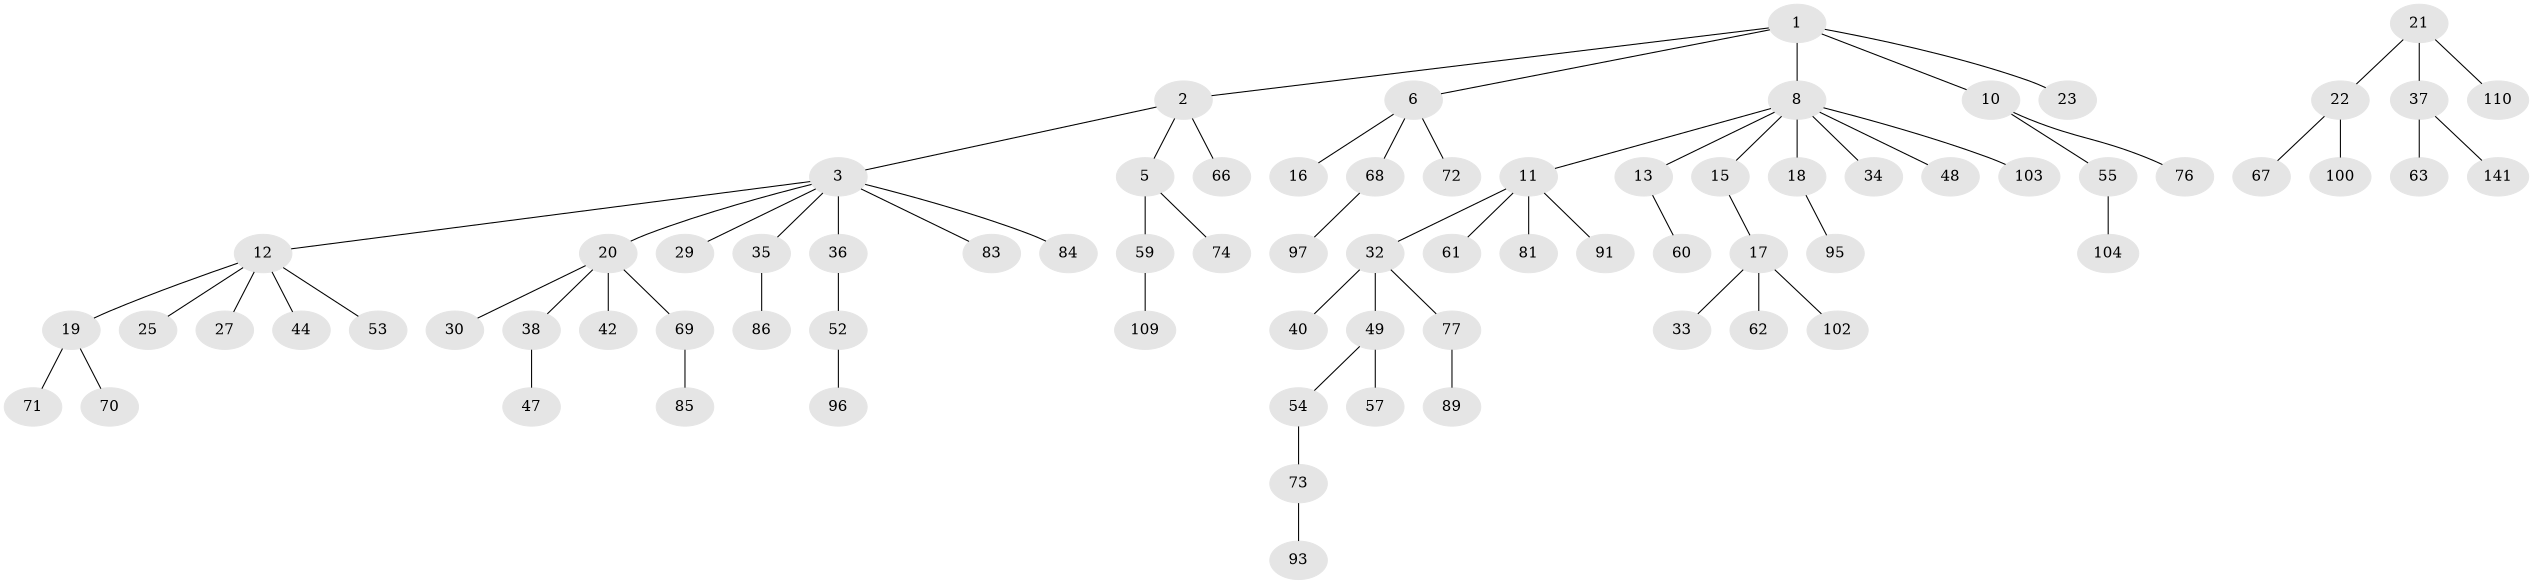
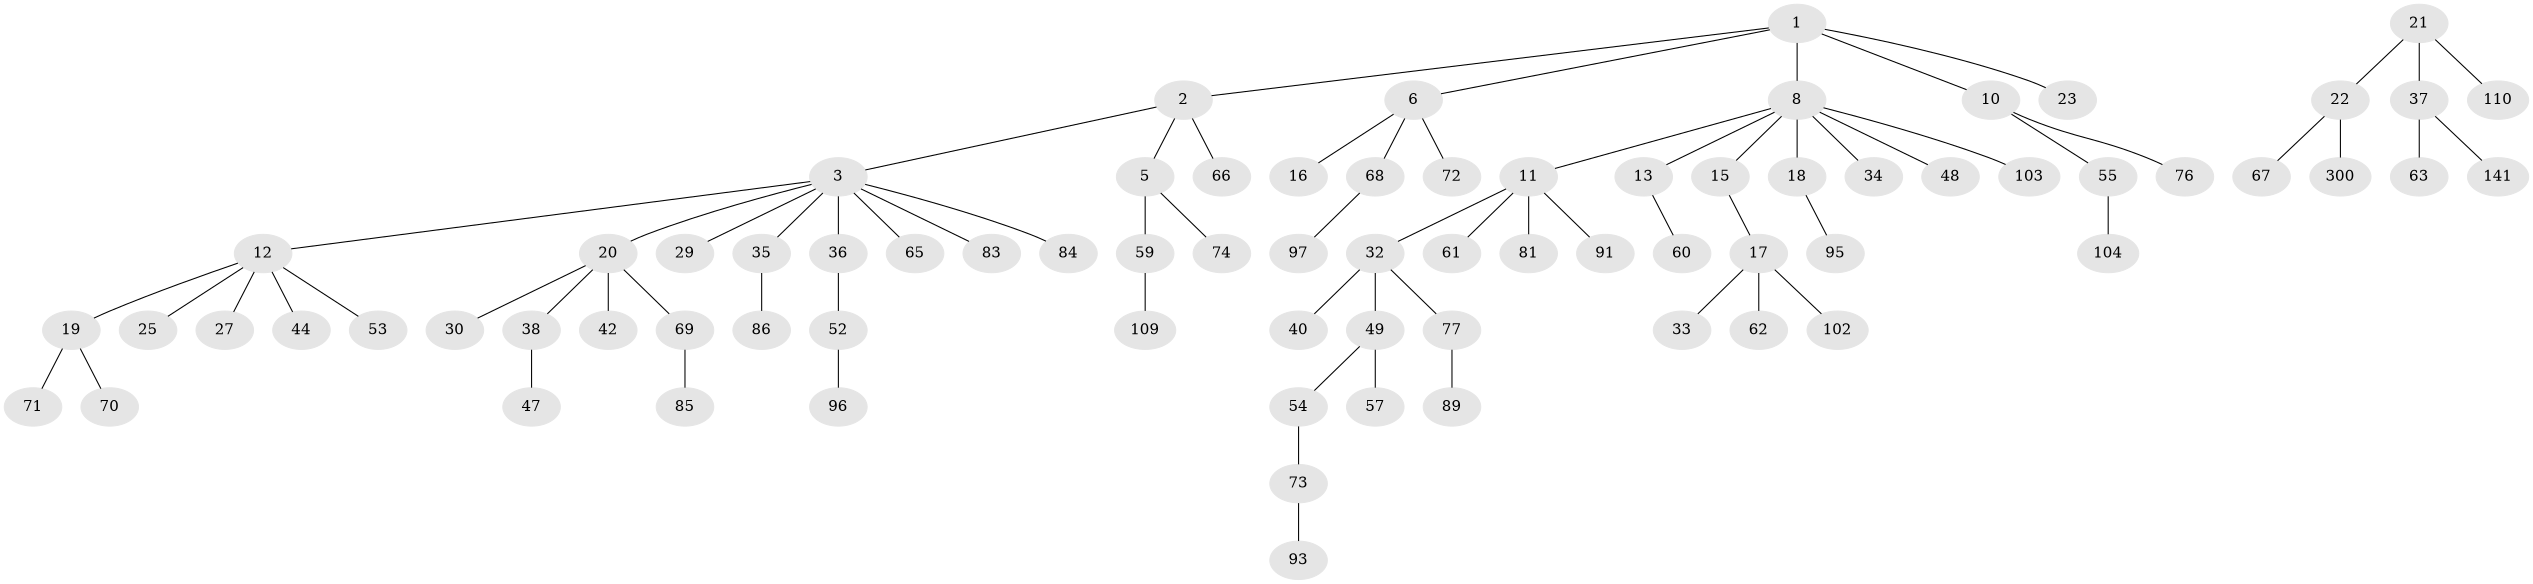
(2340, 177) -> (2340, 177)
none -> (915, 254)
